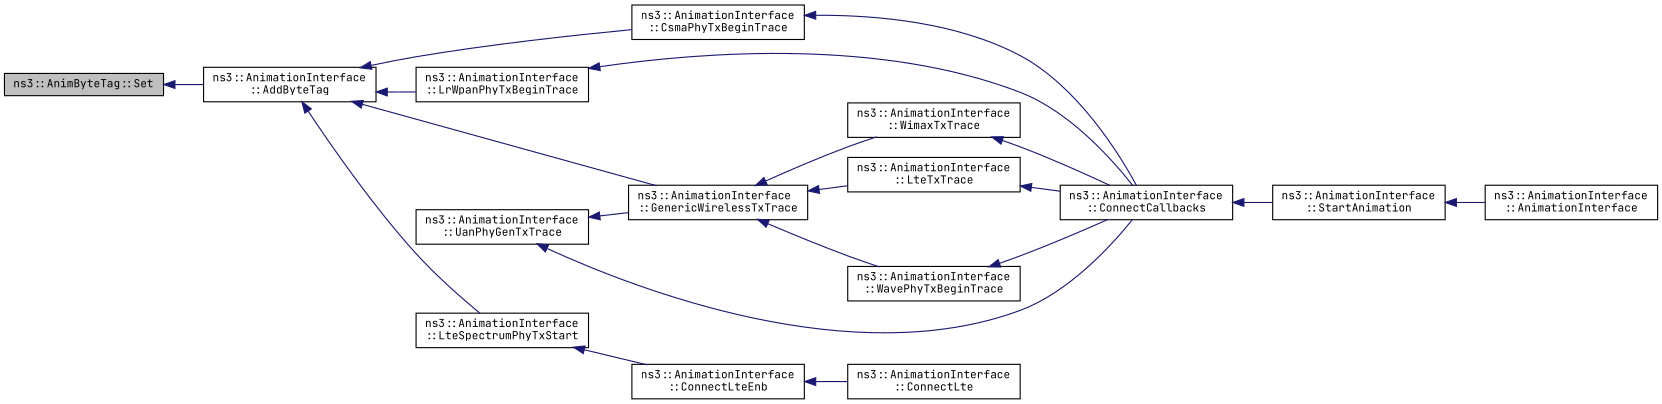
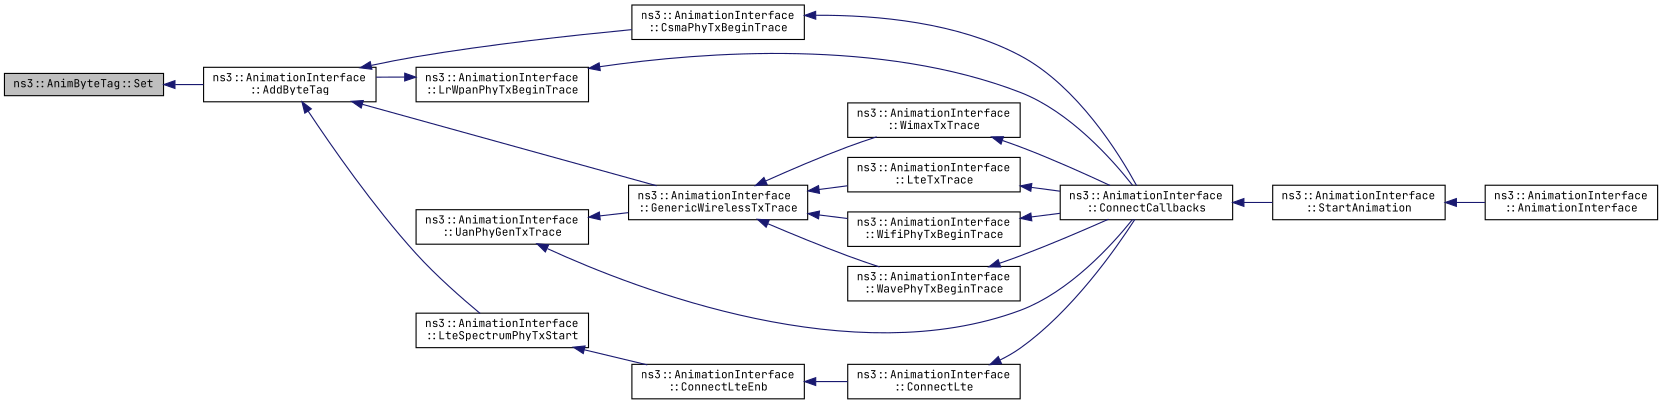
(402, 92) -> (390, 77)
none -> (934, 229)
none -> (1076, 298)
